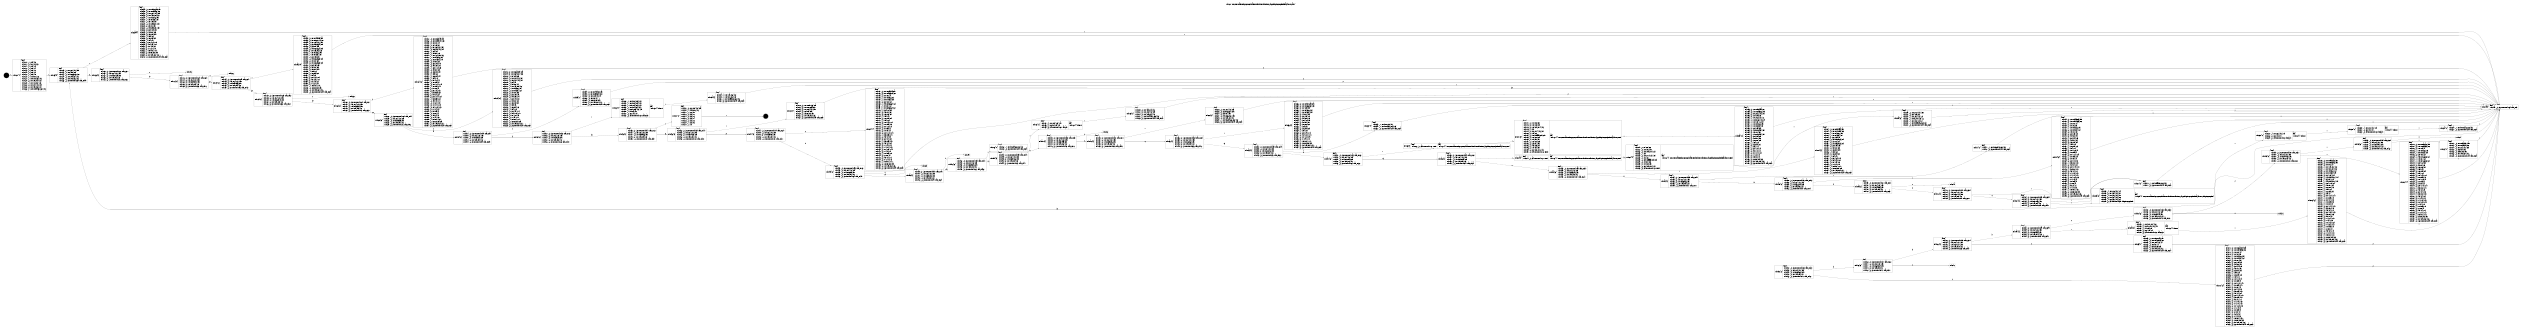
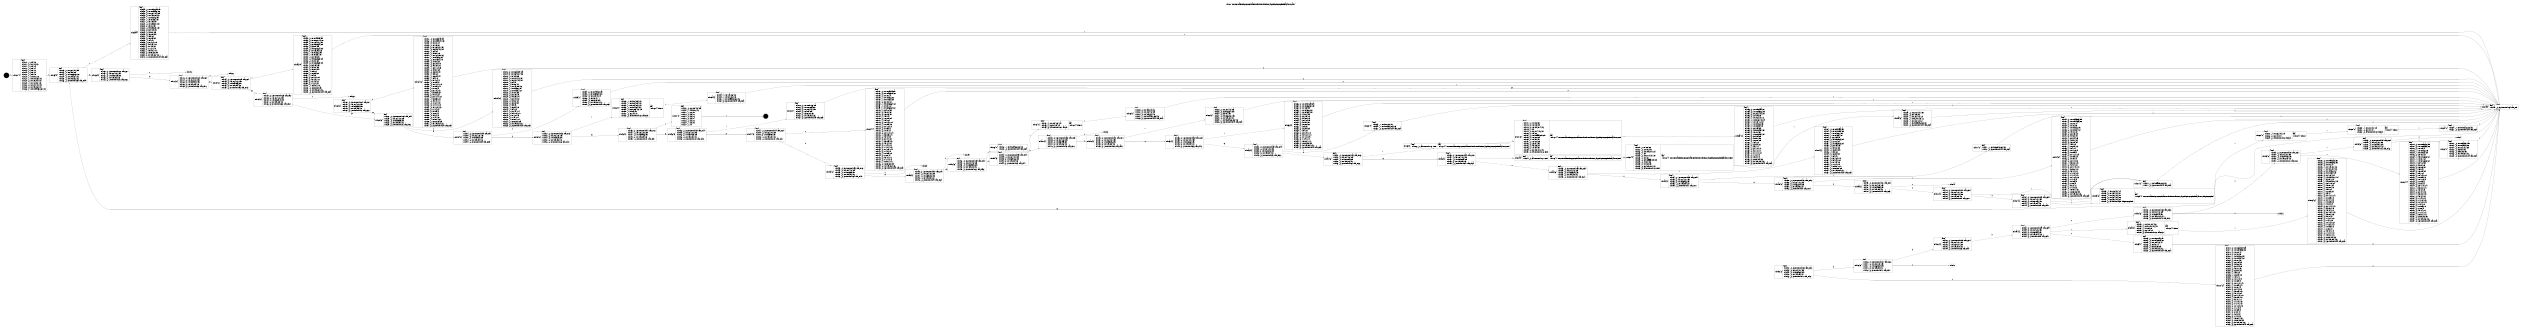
(1671, 95) -> (1700, 91)
(312, 103) -> (333, 114)
(2052, 244) -> (2092, 238)
